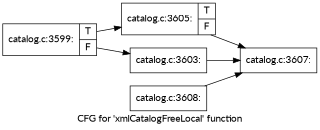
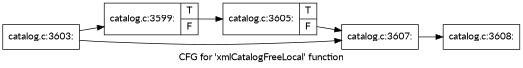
(110, 50) -> (88, 29)
(220, 81) -> (427, 37)
